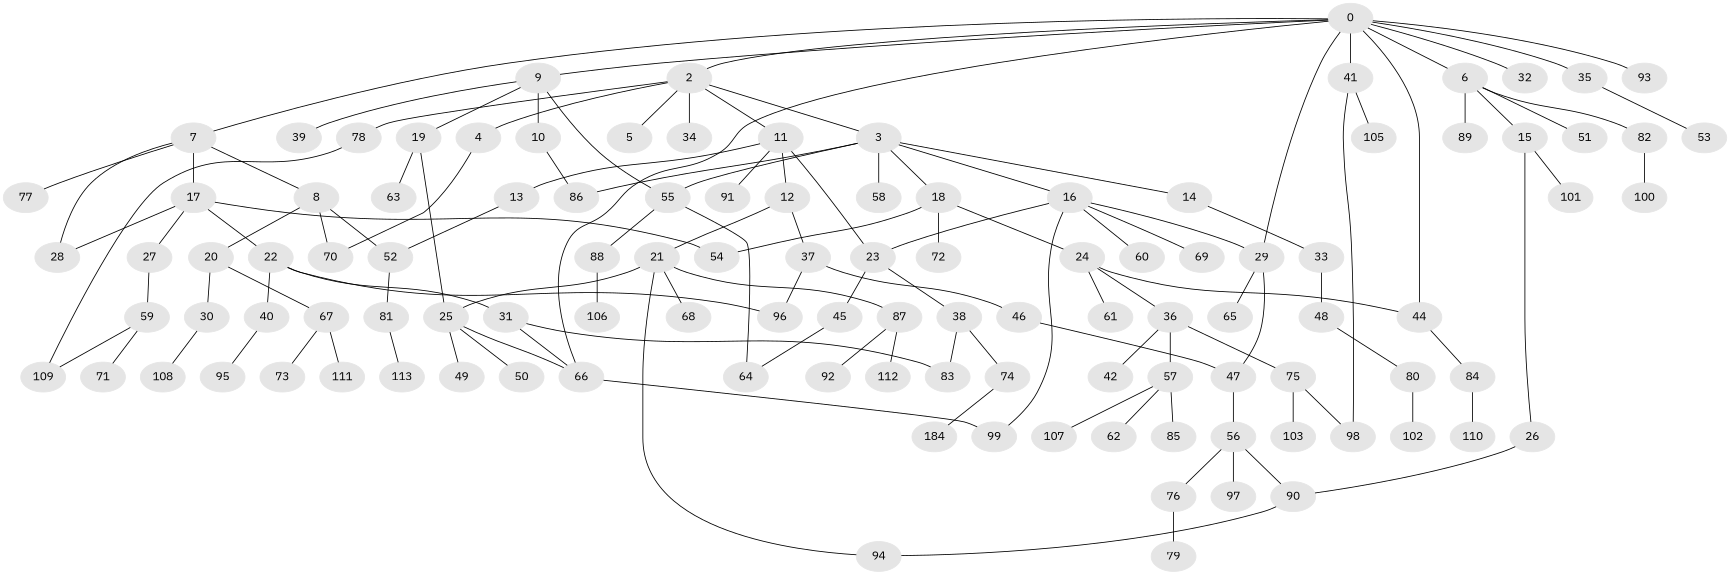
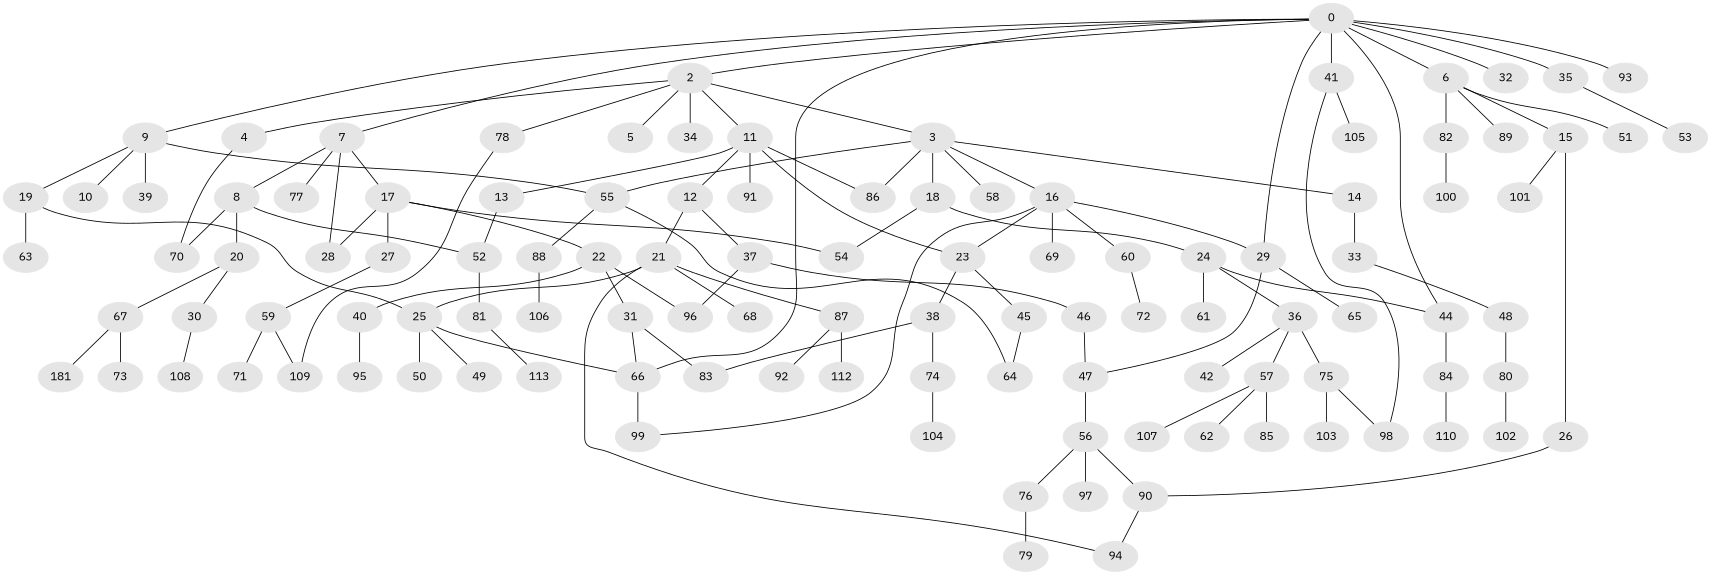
(557, 168) -> (811, 168)
(939, 228) -> (1136, 287)
(342, 377) -> (61, 377)
(934, 437) -> (933, 437)
